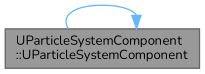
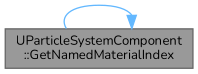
(102, 49) -> (99, 49)
